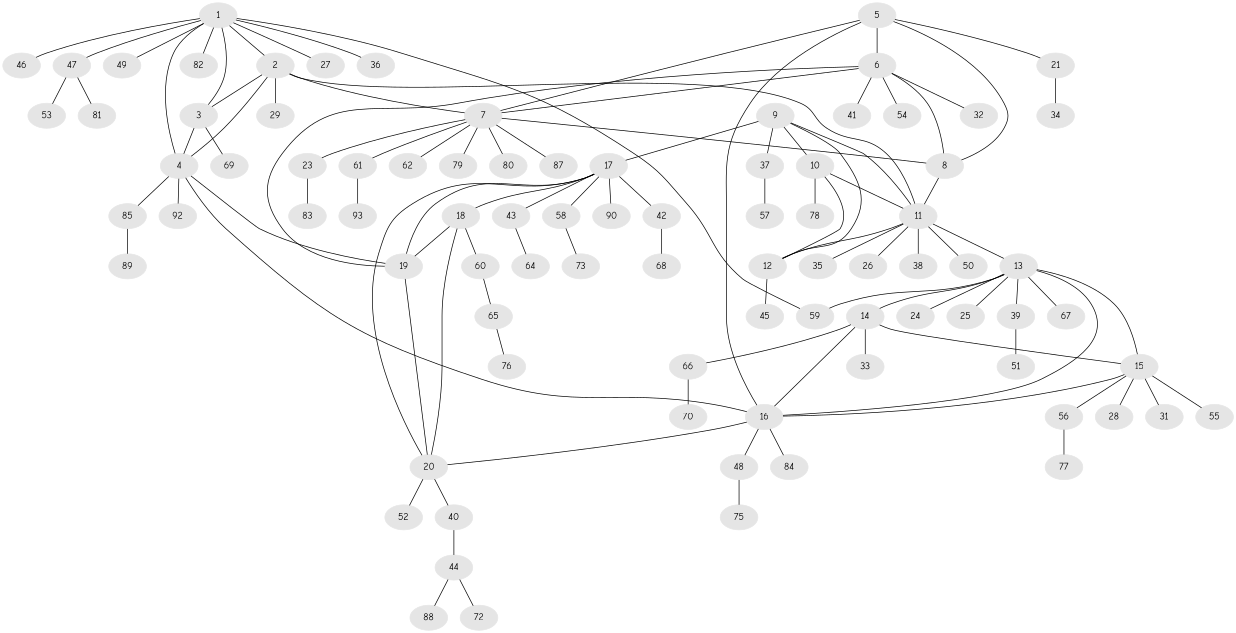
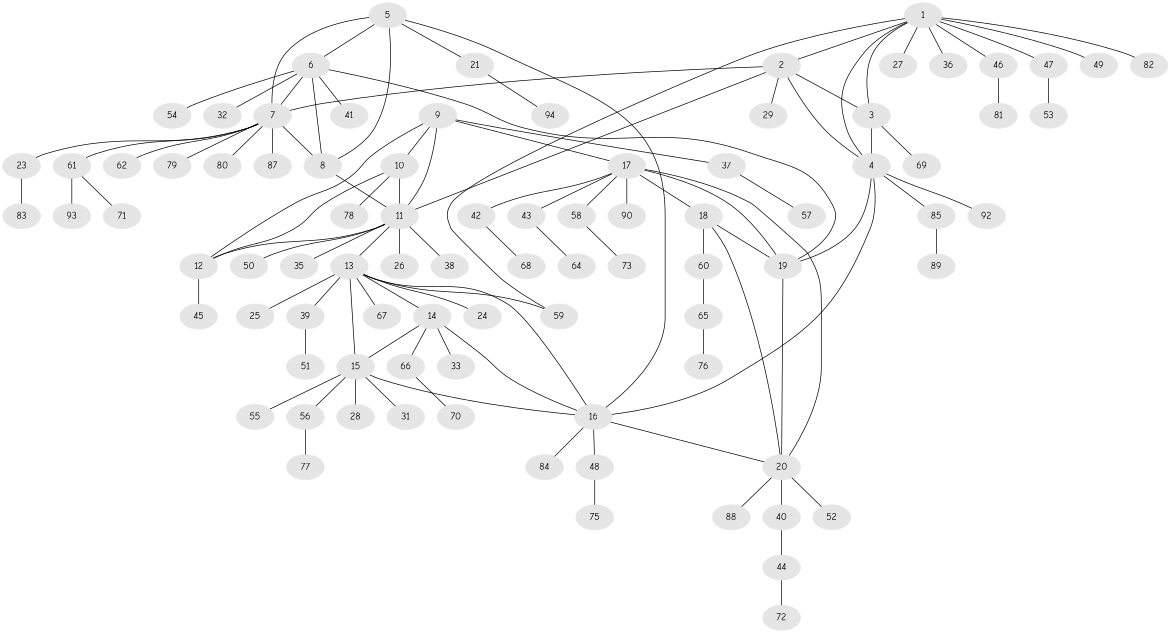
(84, 91) -> (998, 91)
(1056, 116) -> (550, 116)
none -> (122, 216)
(441, 593) -> (757, 492)
